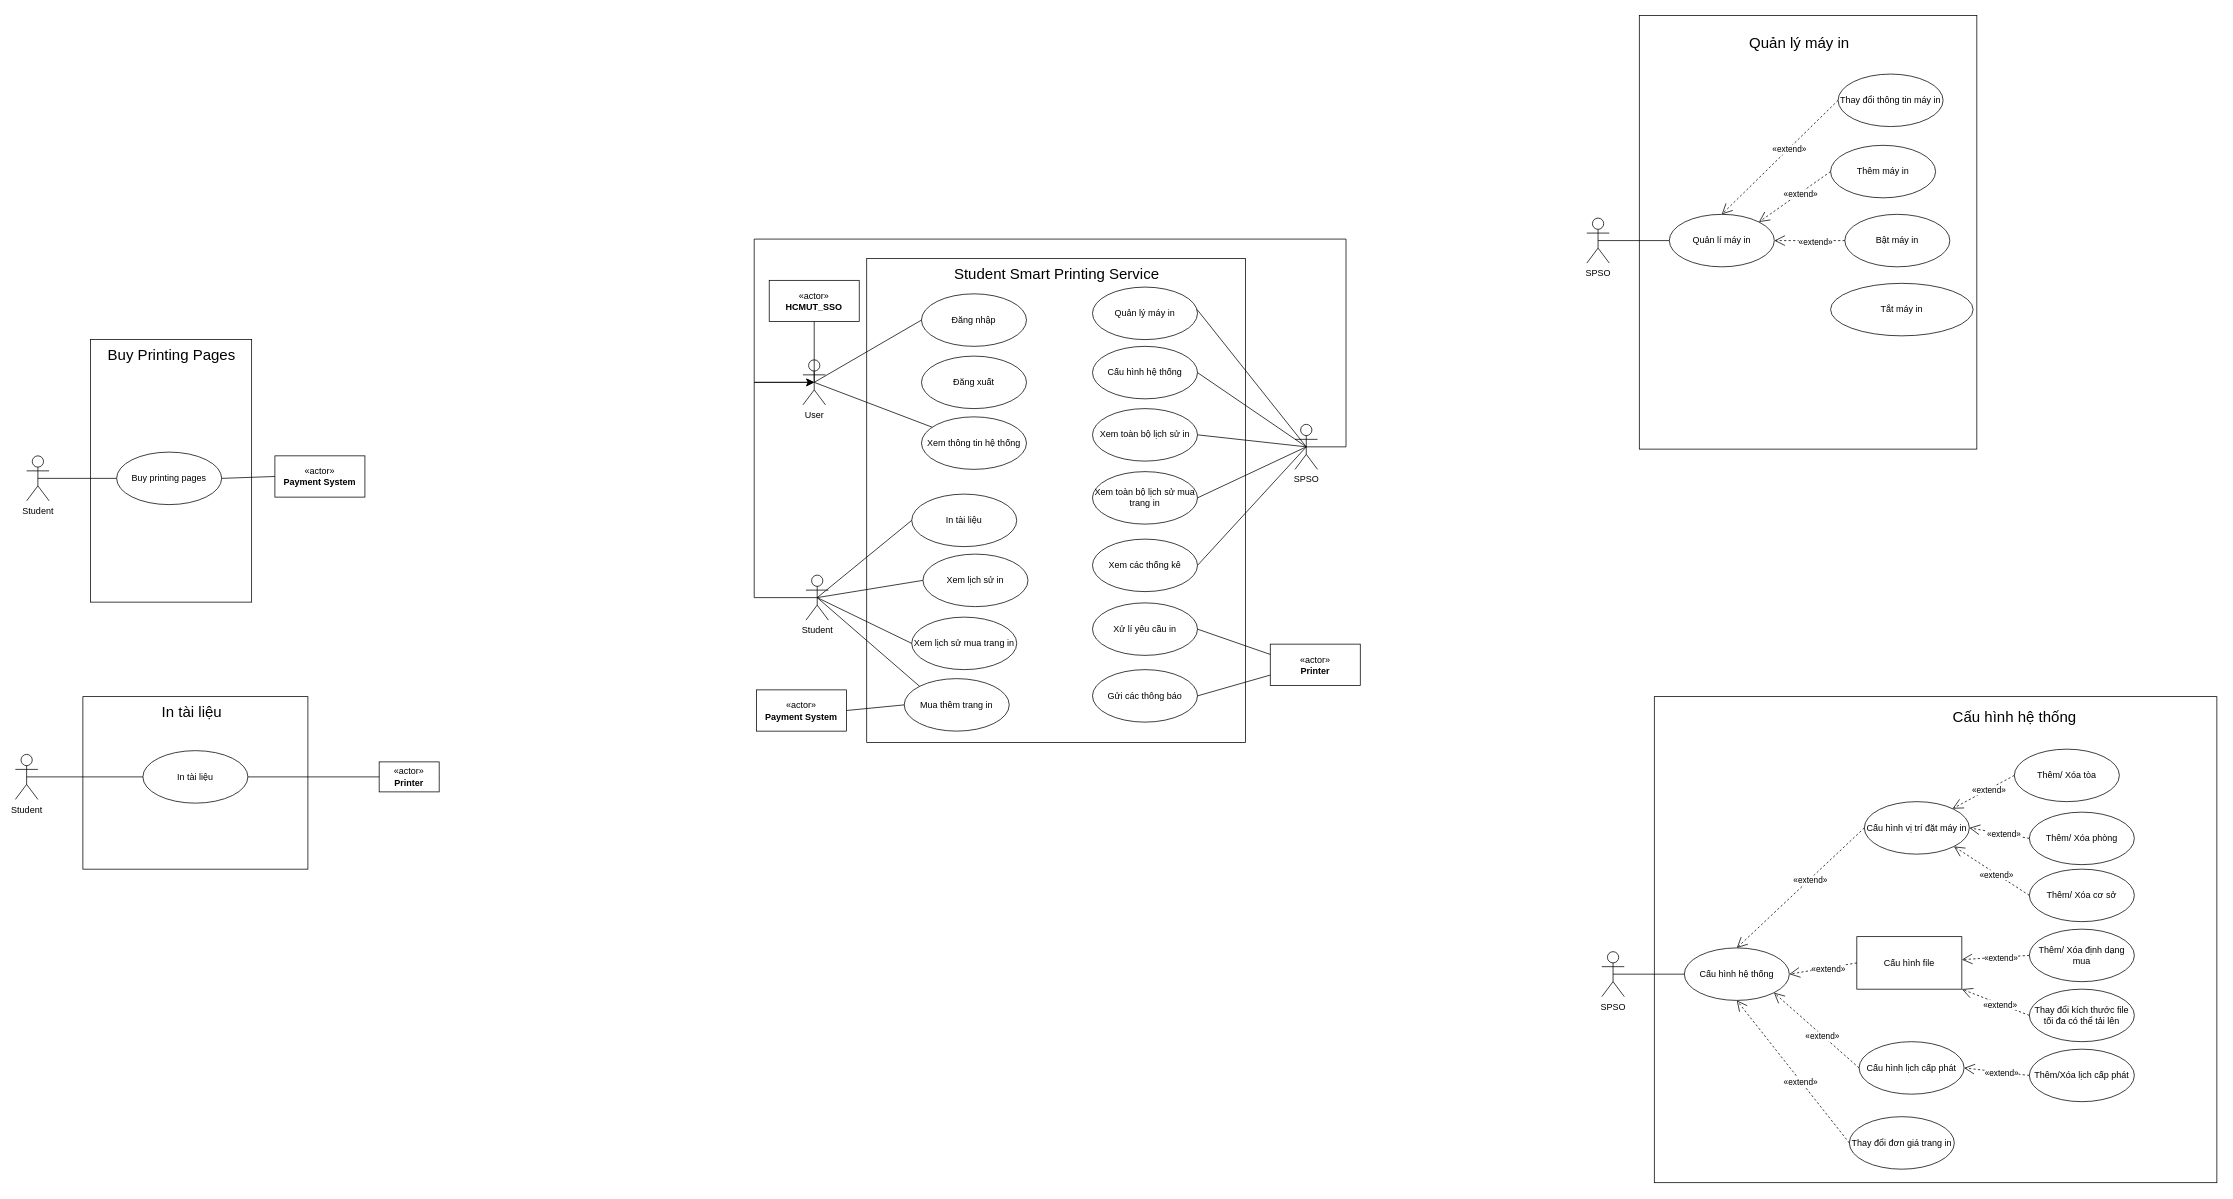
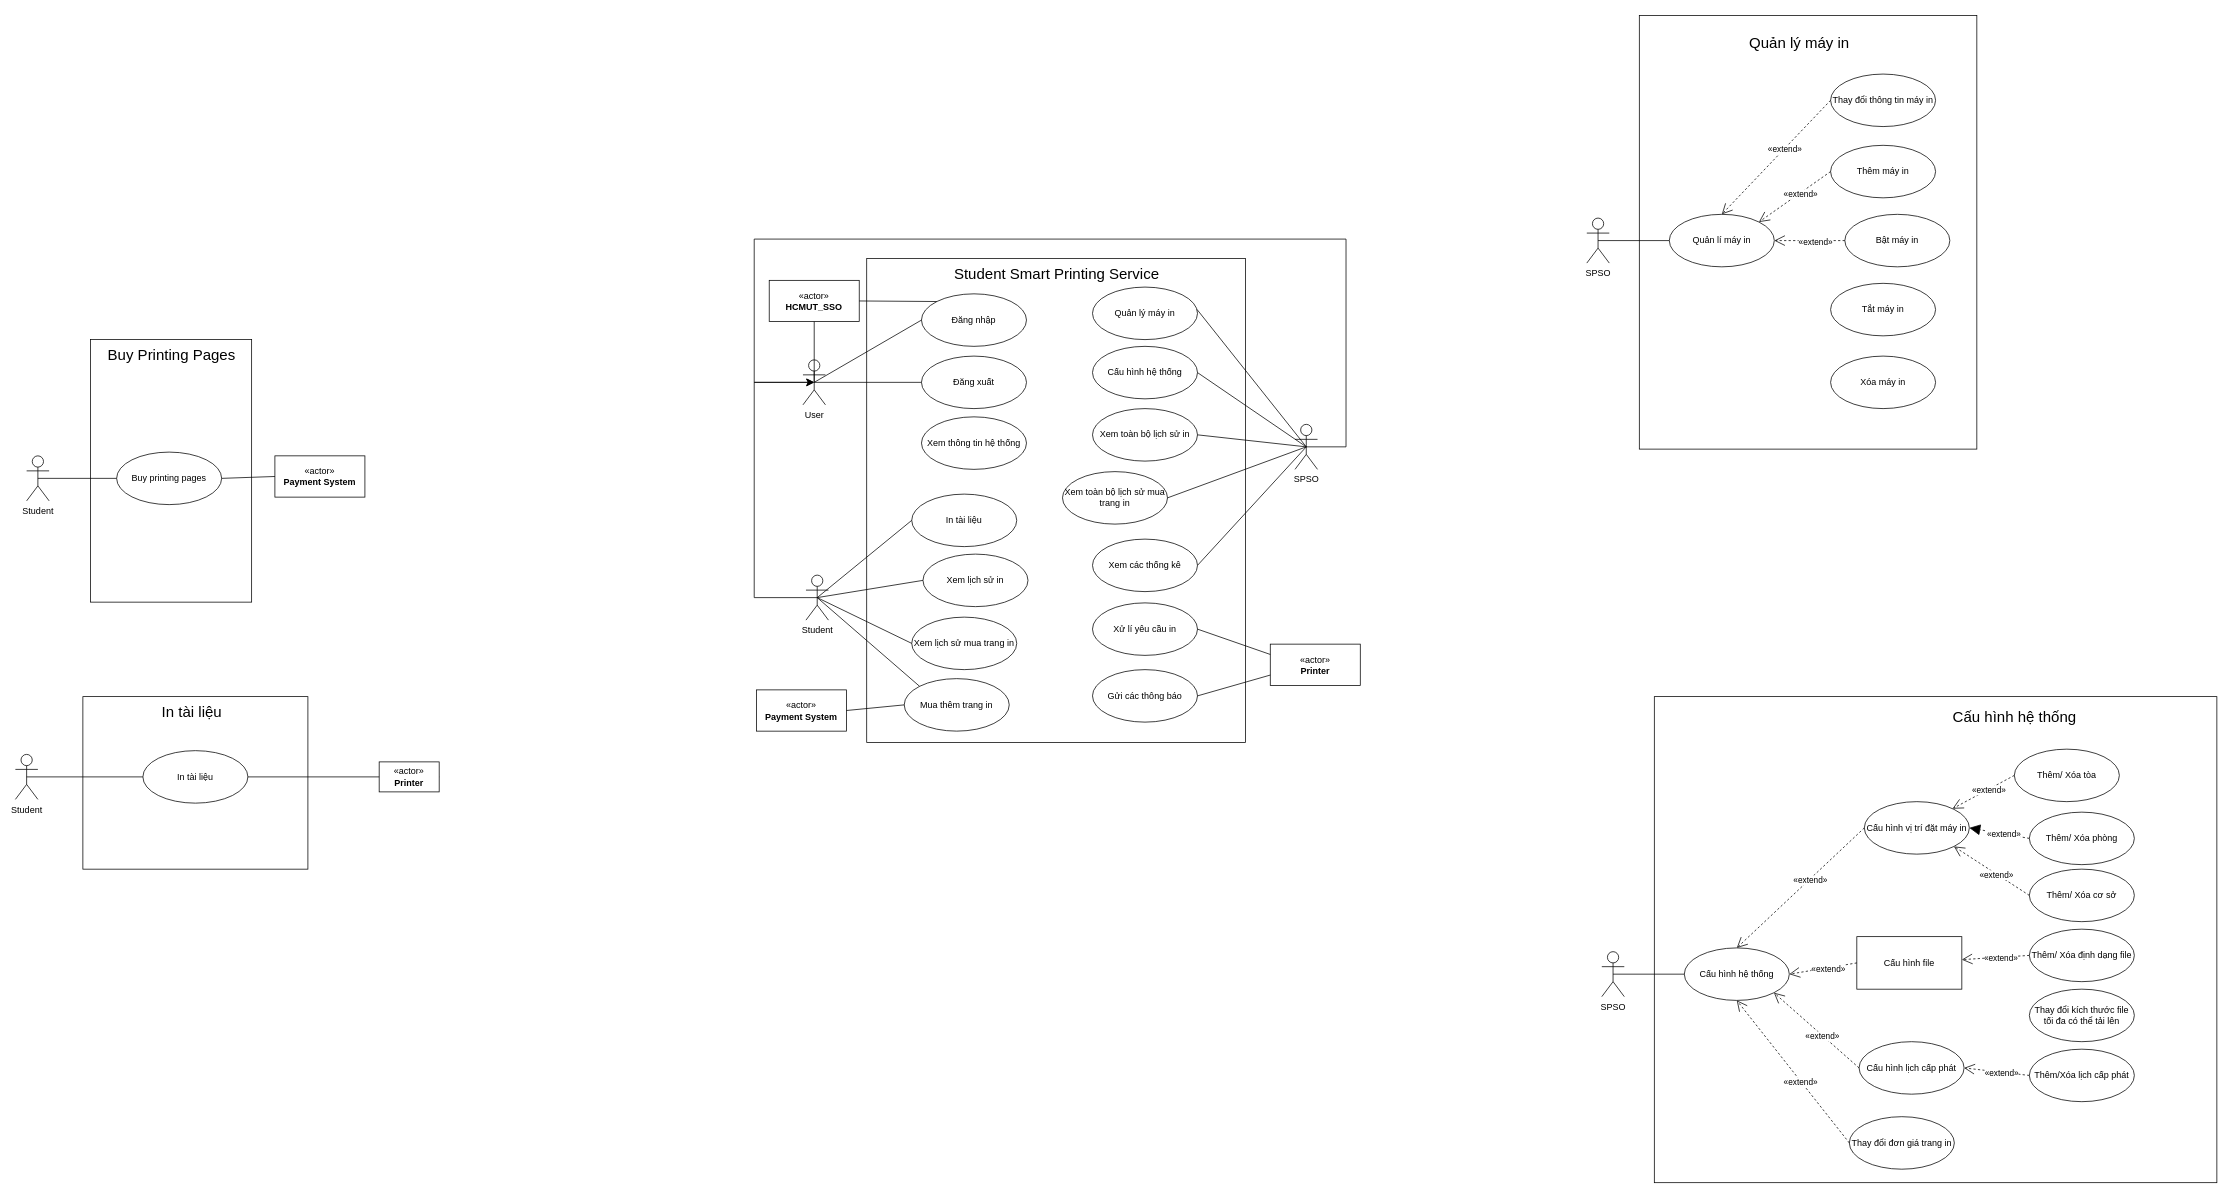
(1890, 100) -> (1883, 100)
none -> (898, 301)
(1902, 309) -> (1883, 309)
none -> (1883, 382)
(874, 405) -> (871, 382)
(1145, 498) -> (1115, 498)
(1976, 829) -> (1981, 830)
(2082, 955) -> (2082, 955)
(1996, 1002) -> none
